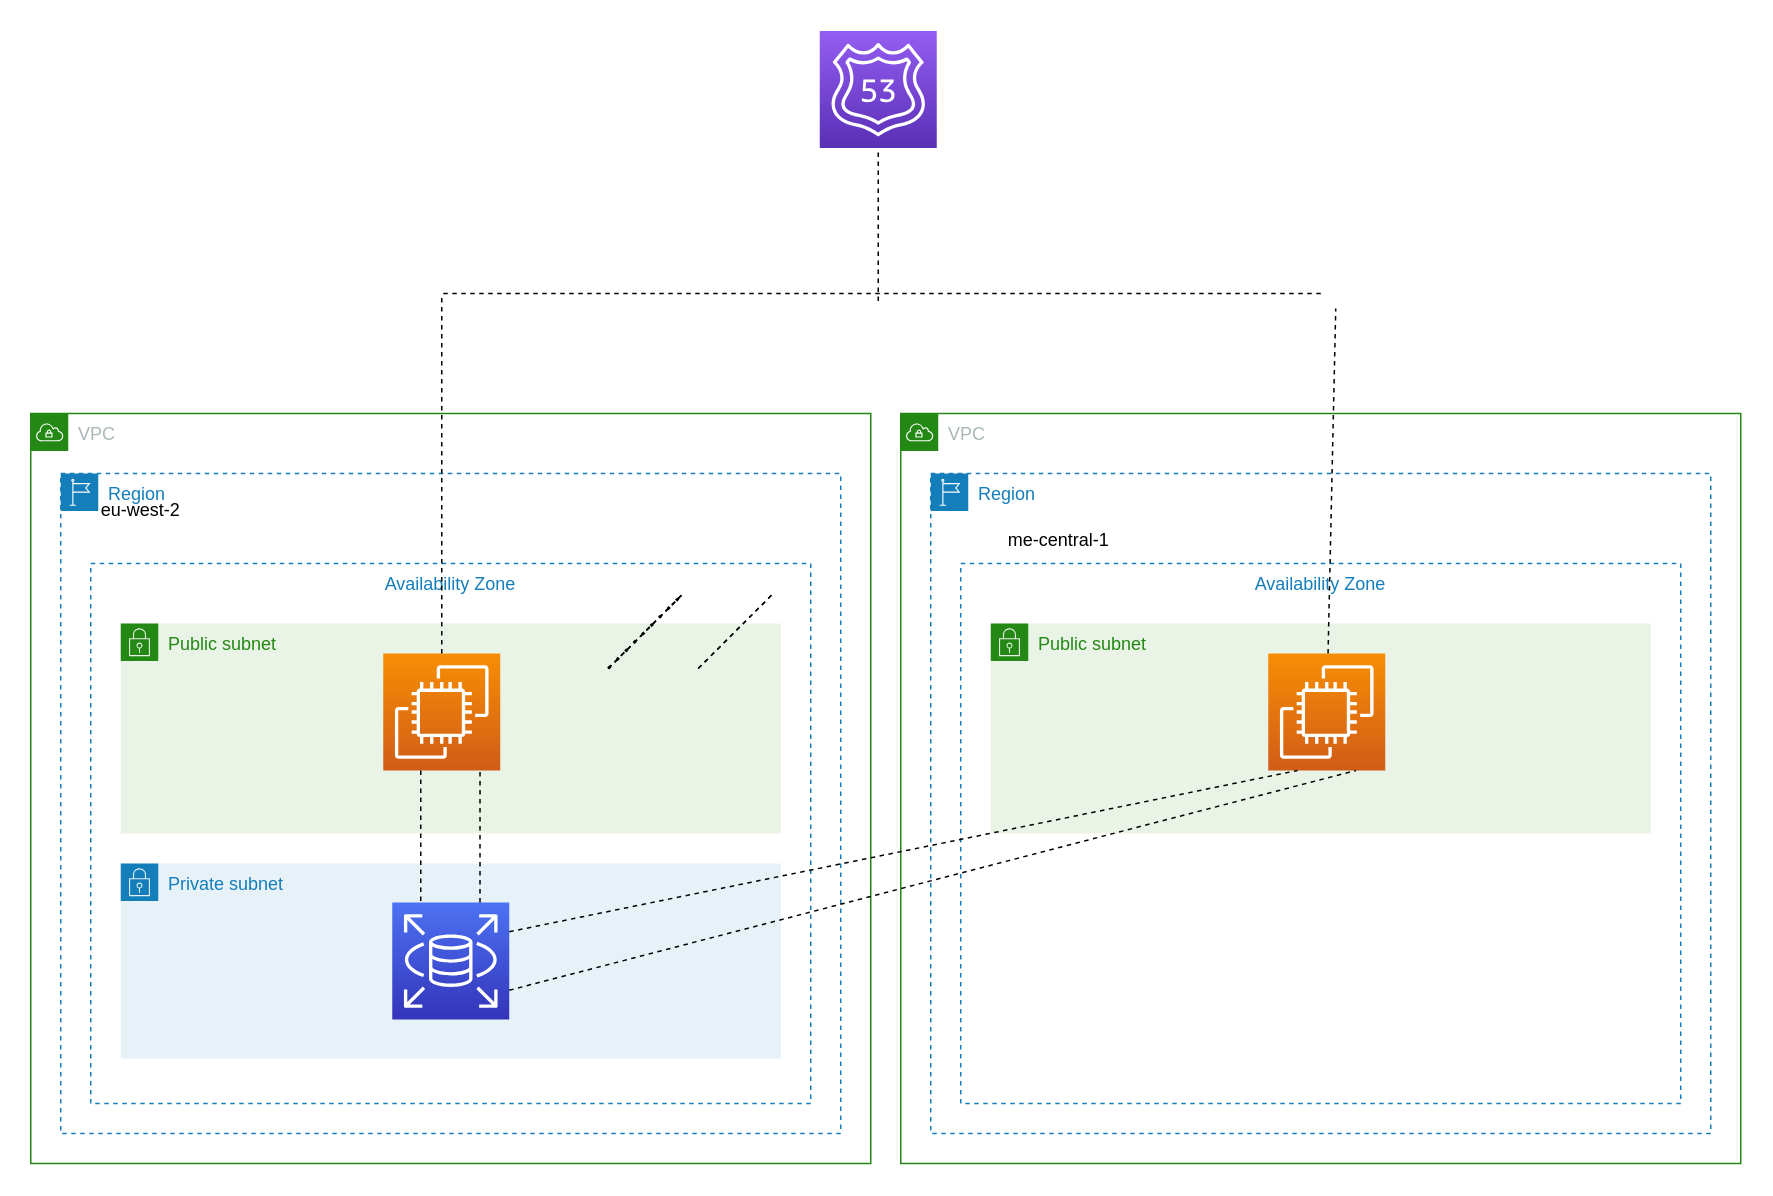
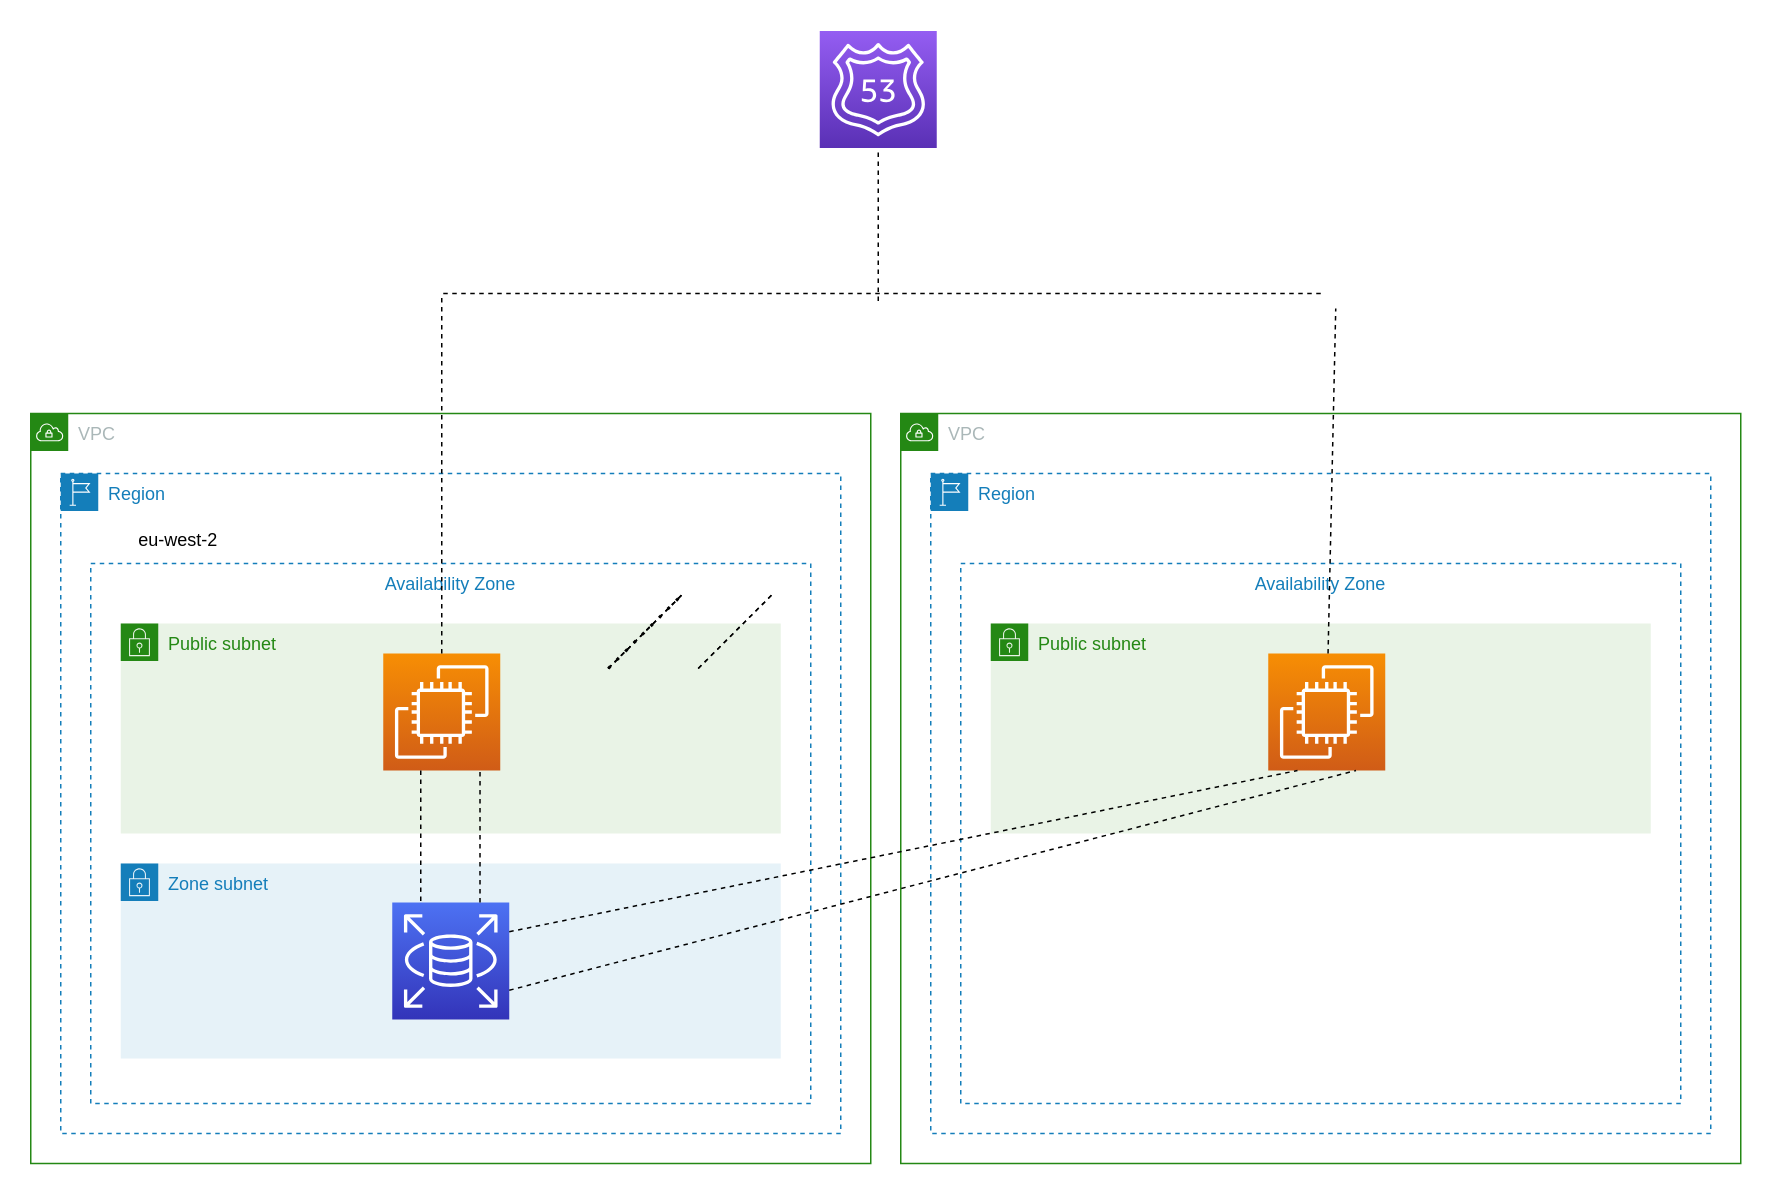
(140, 511) -> (177, 541)
(1058, 541) -> none
(235, 885) -> (222, 885)
